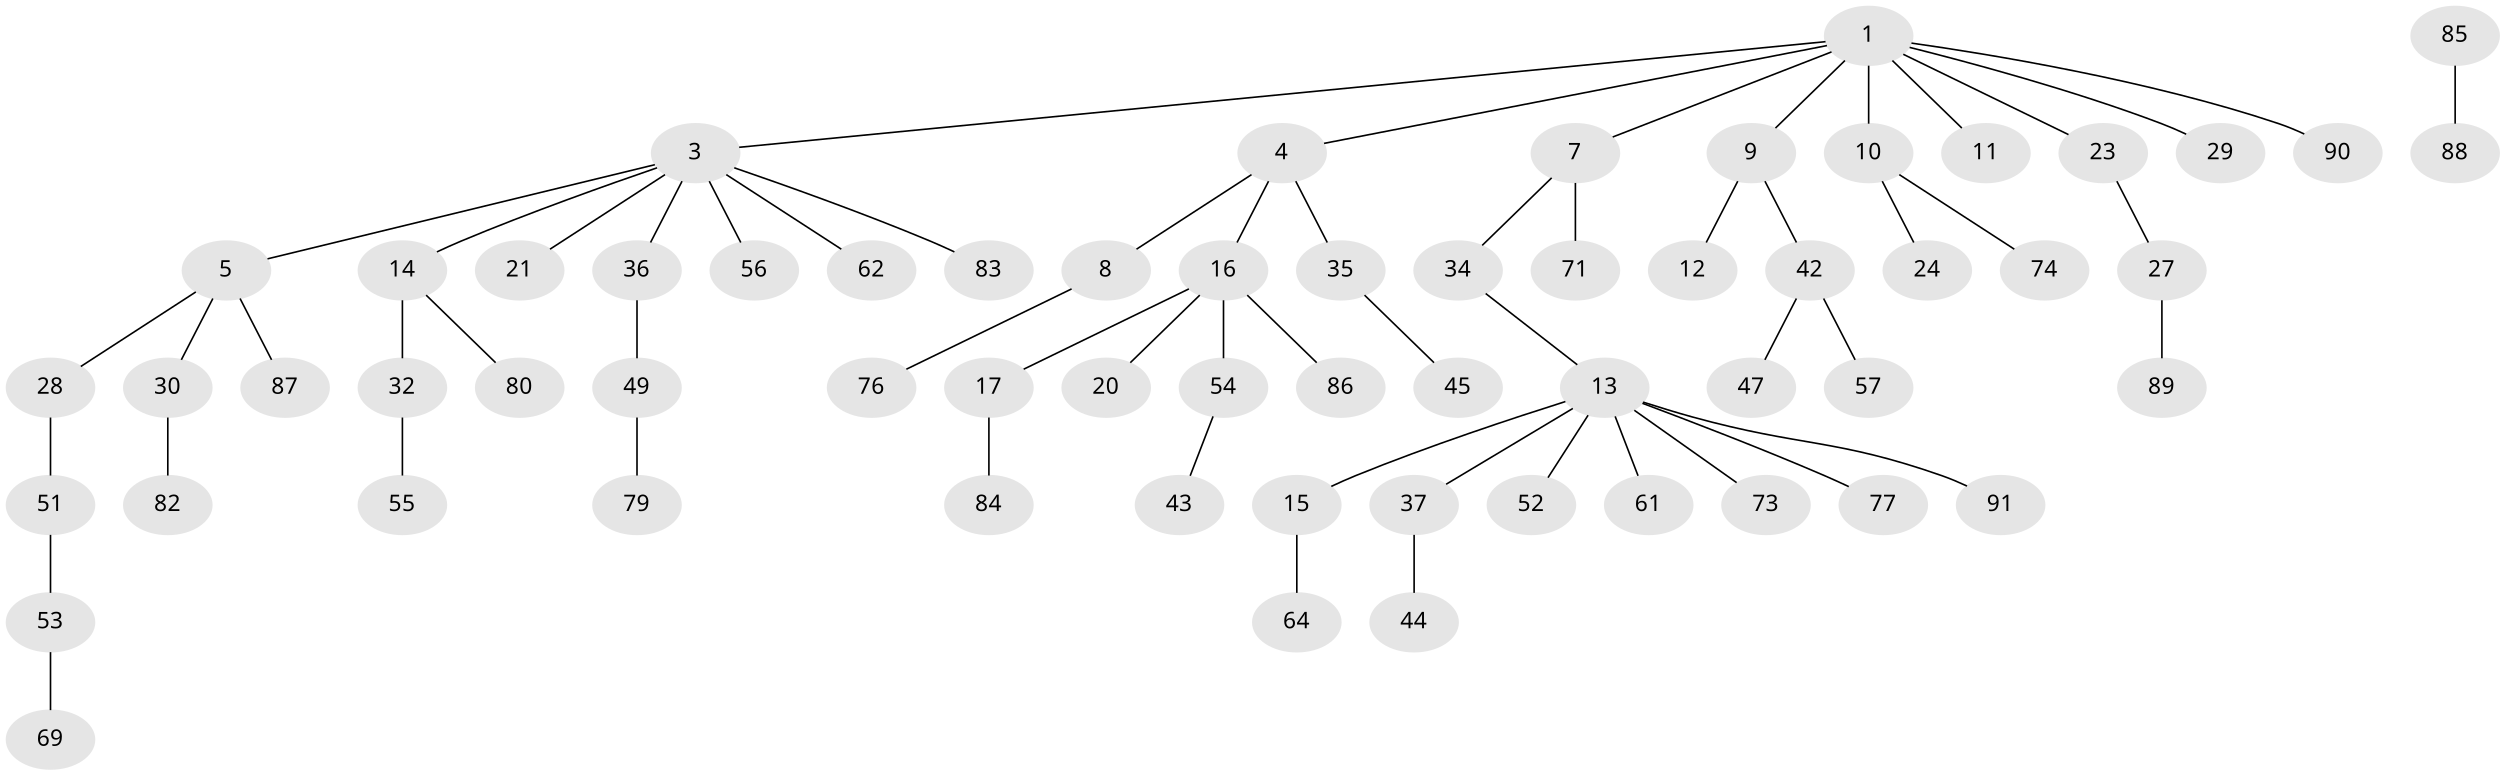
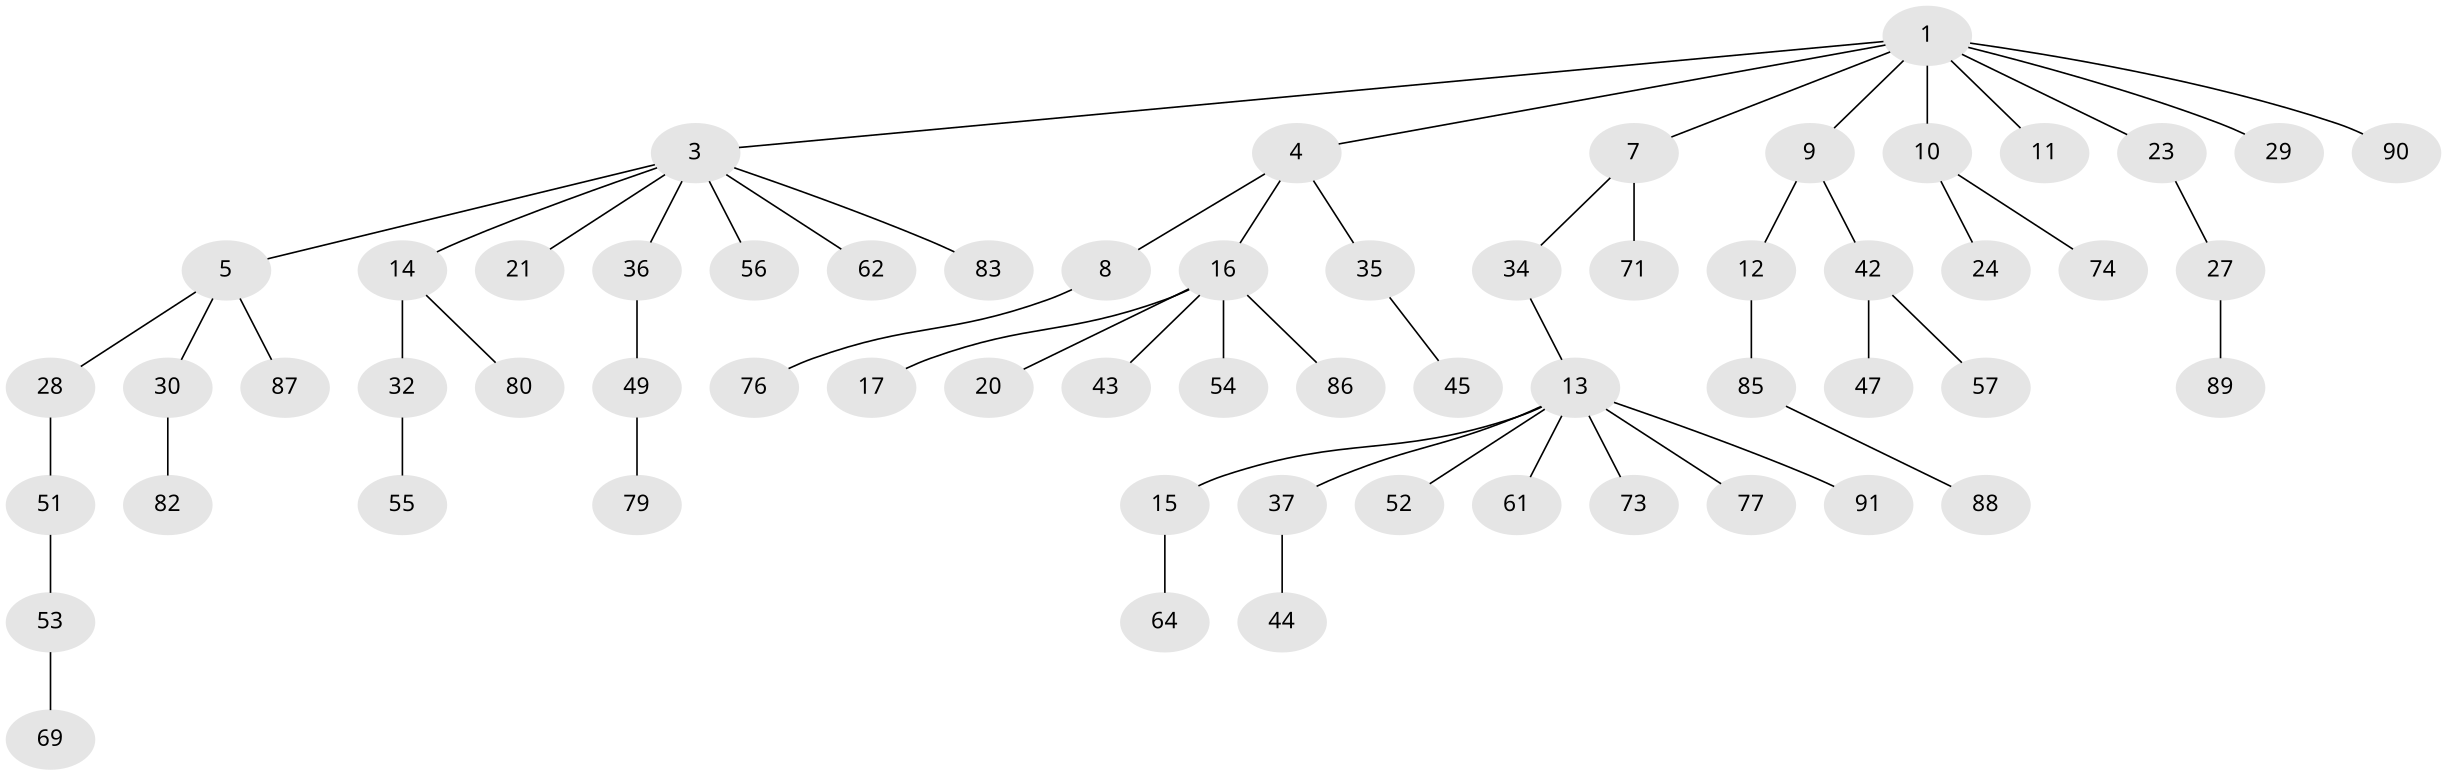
none -> (1751, 329)
(1202, 446) -> (1165, 329)
(989, 505) -> none
